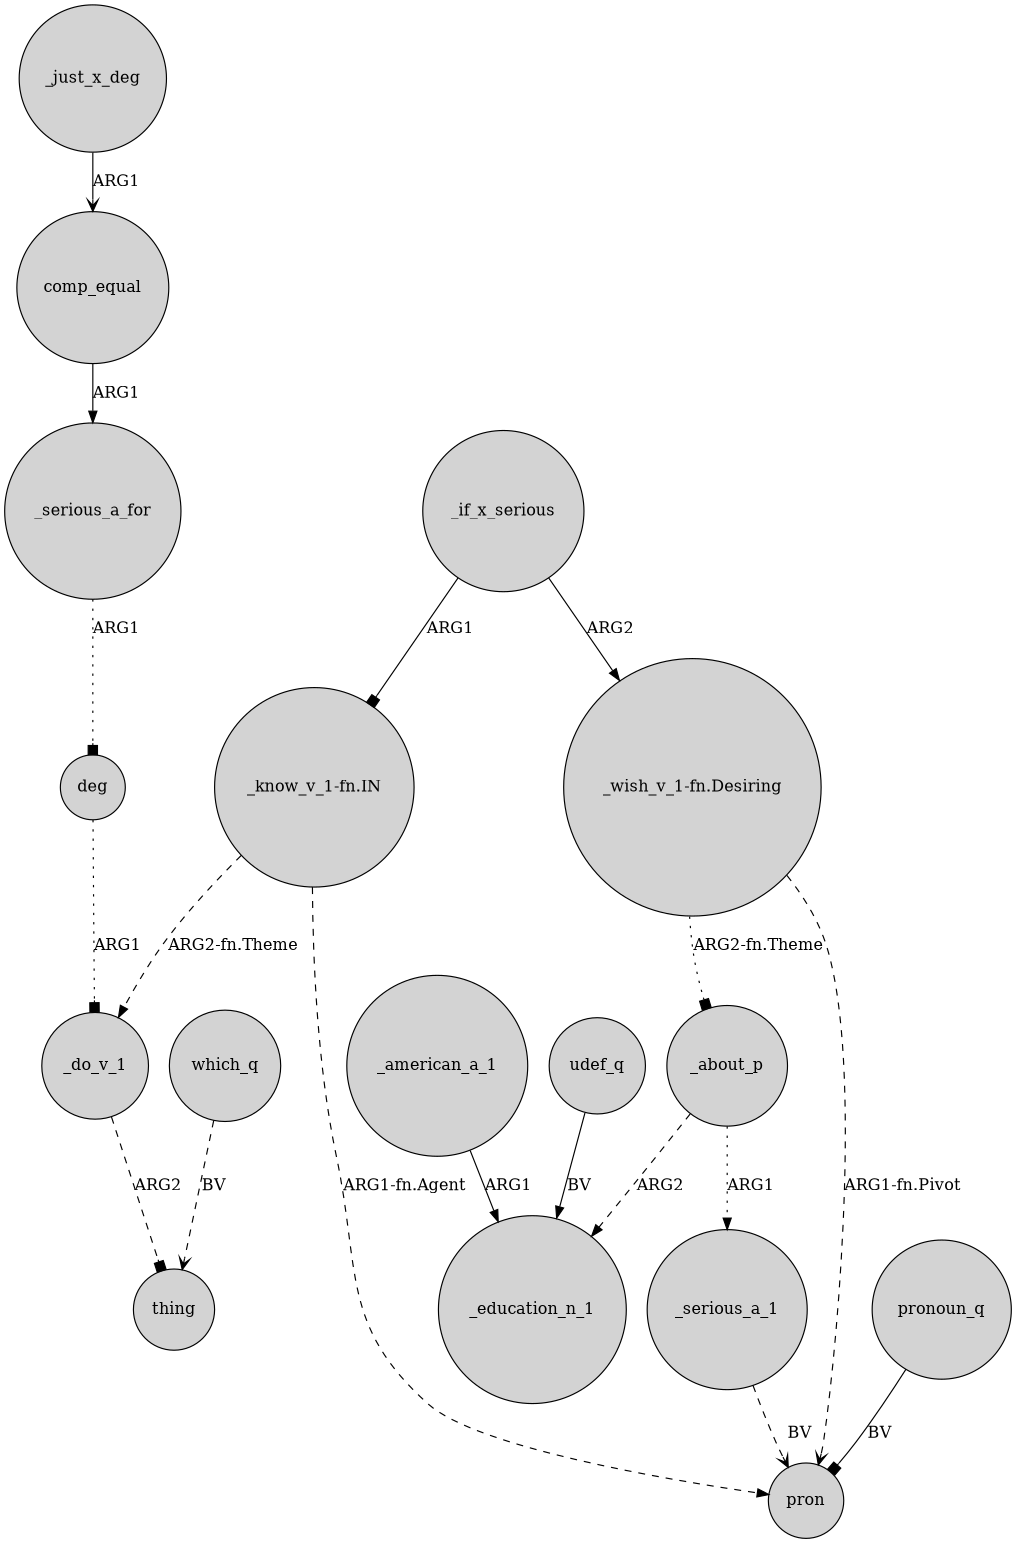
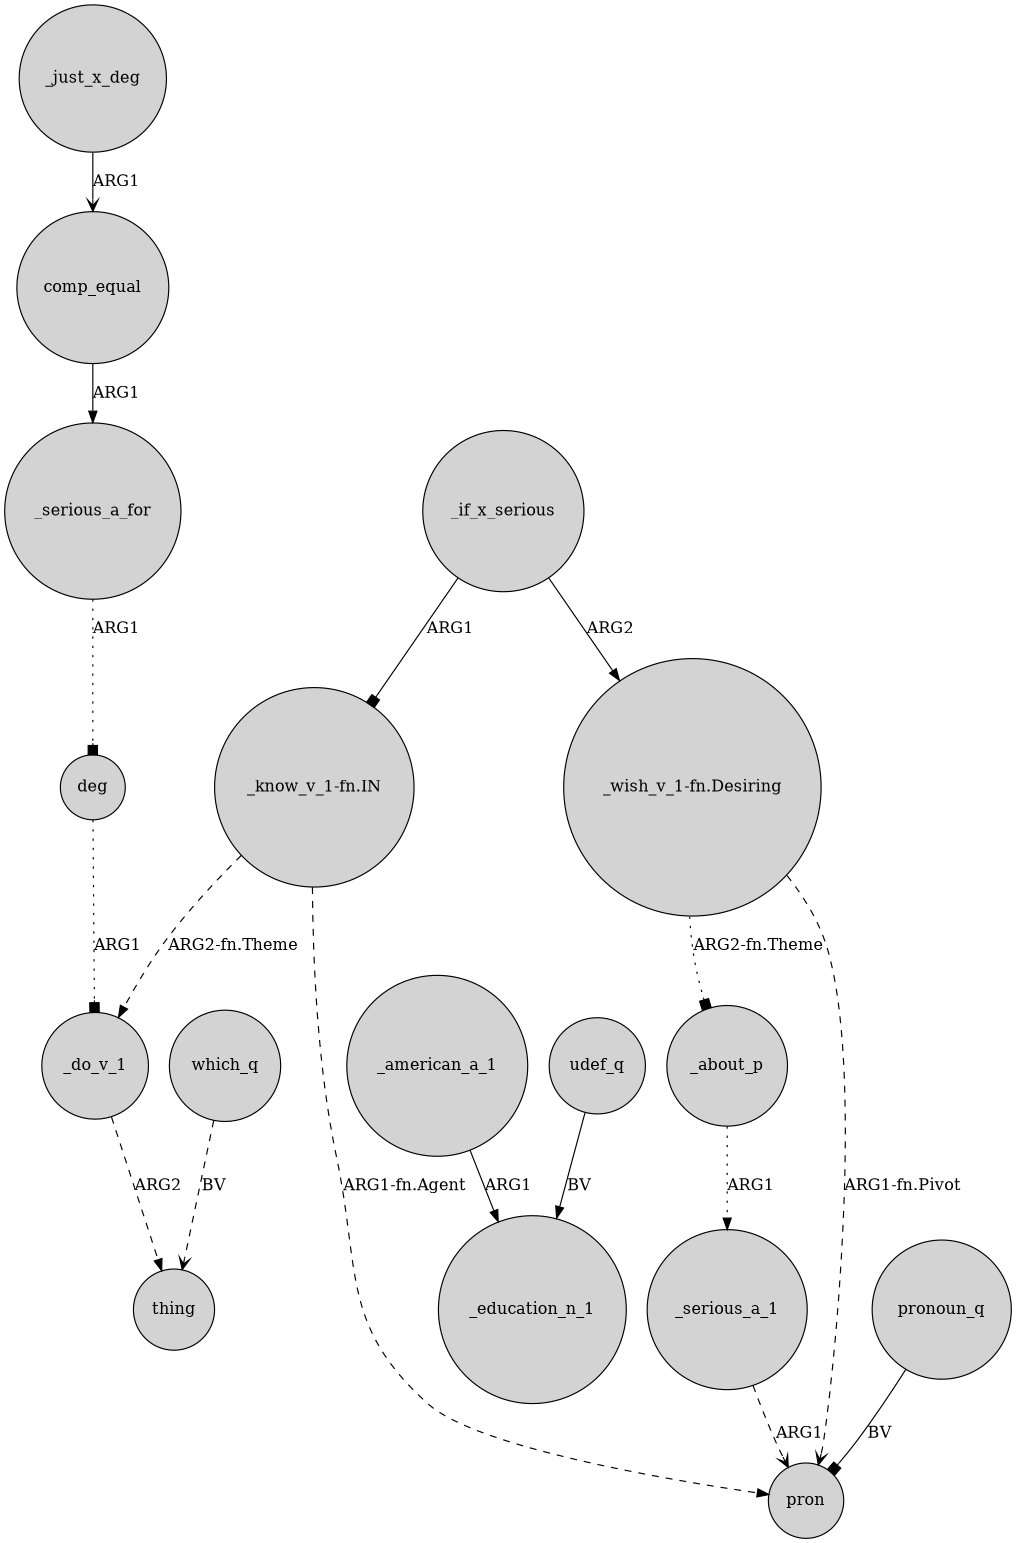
(645, 1171) -> none
(135, 1188) -> (135, 1188)
(800, 1433) -> (800, 1433)
